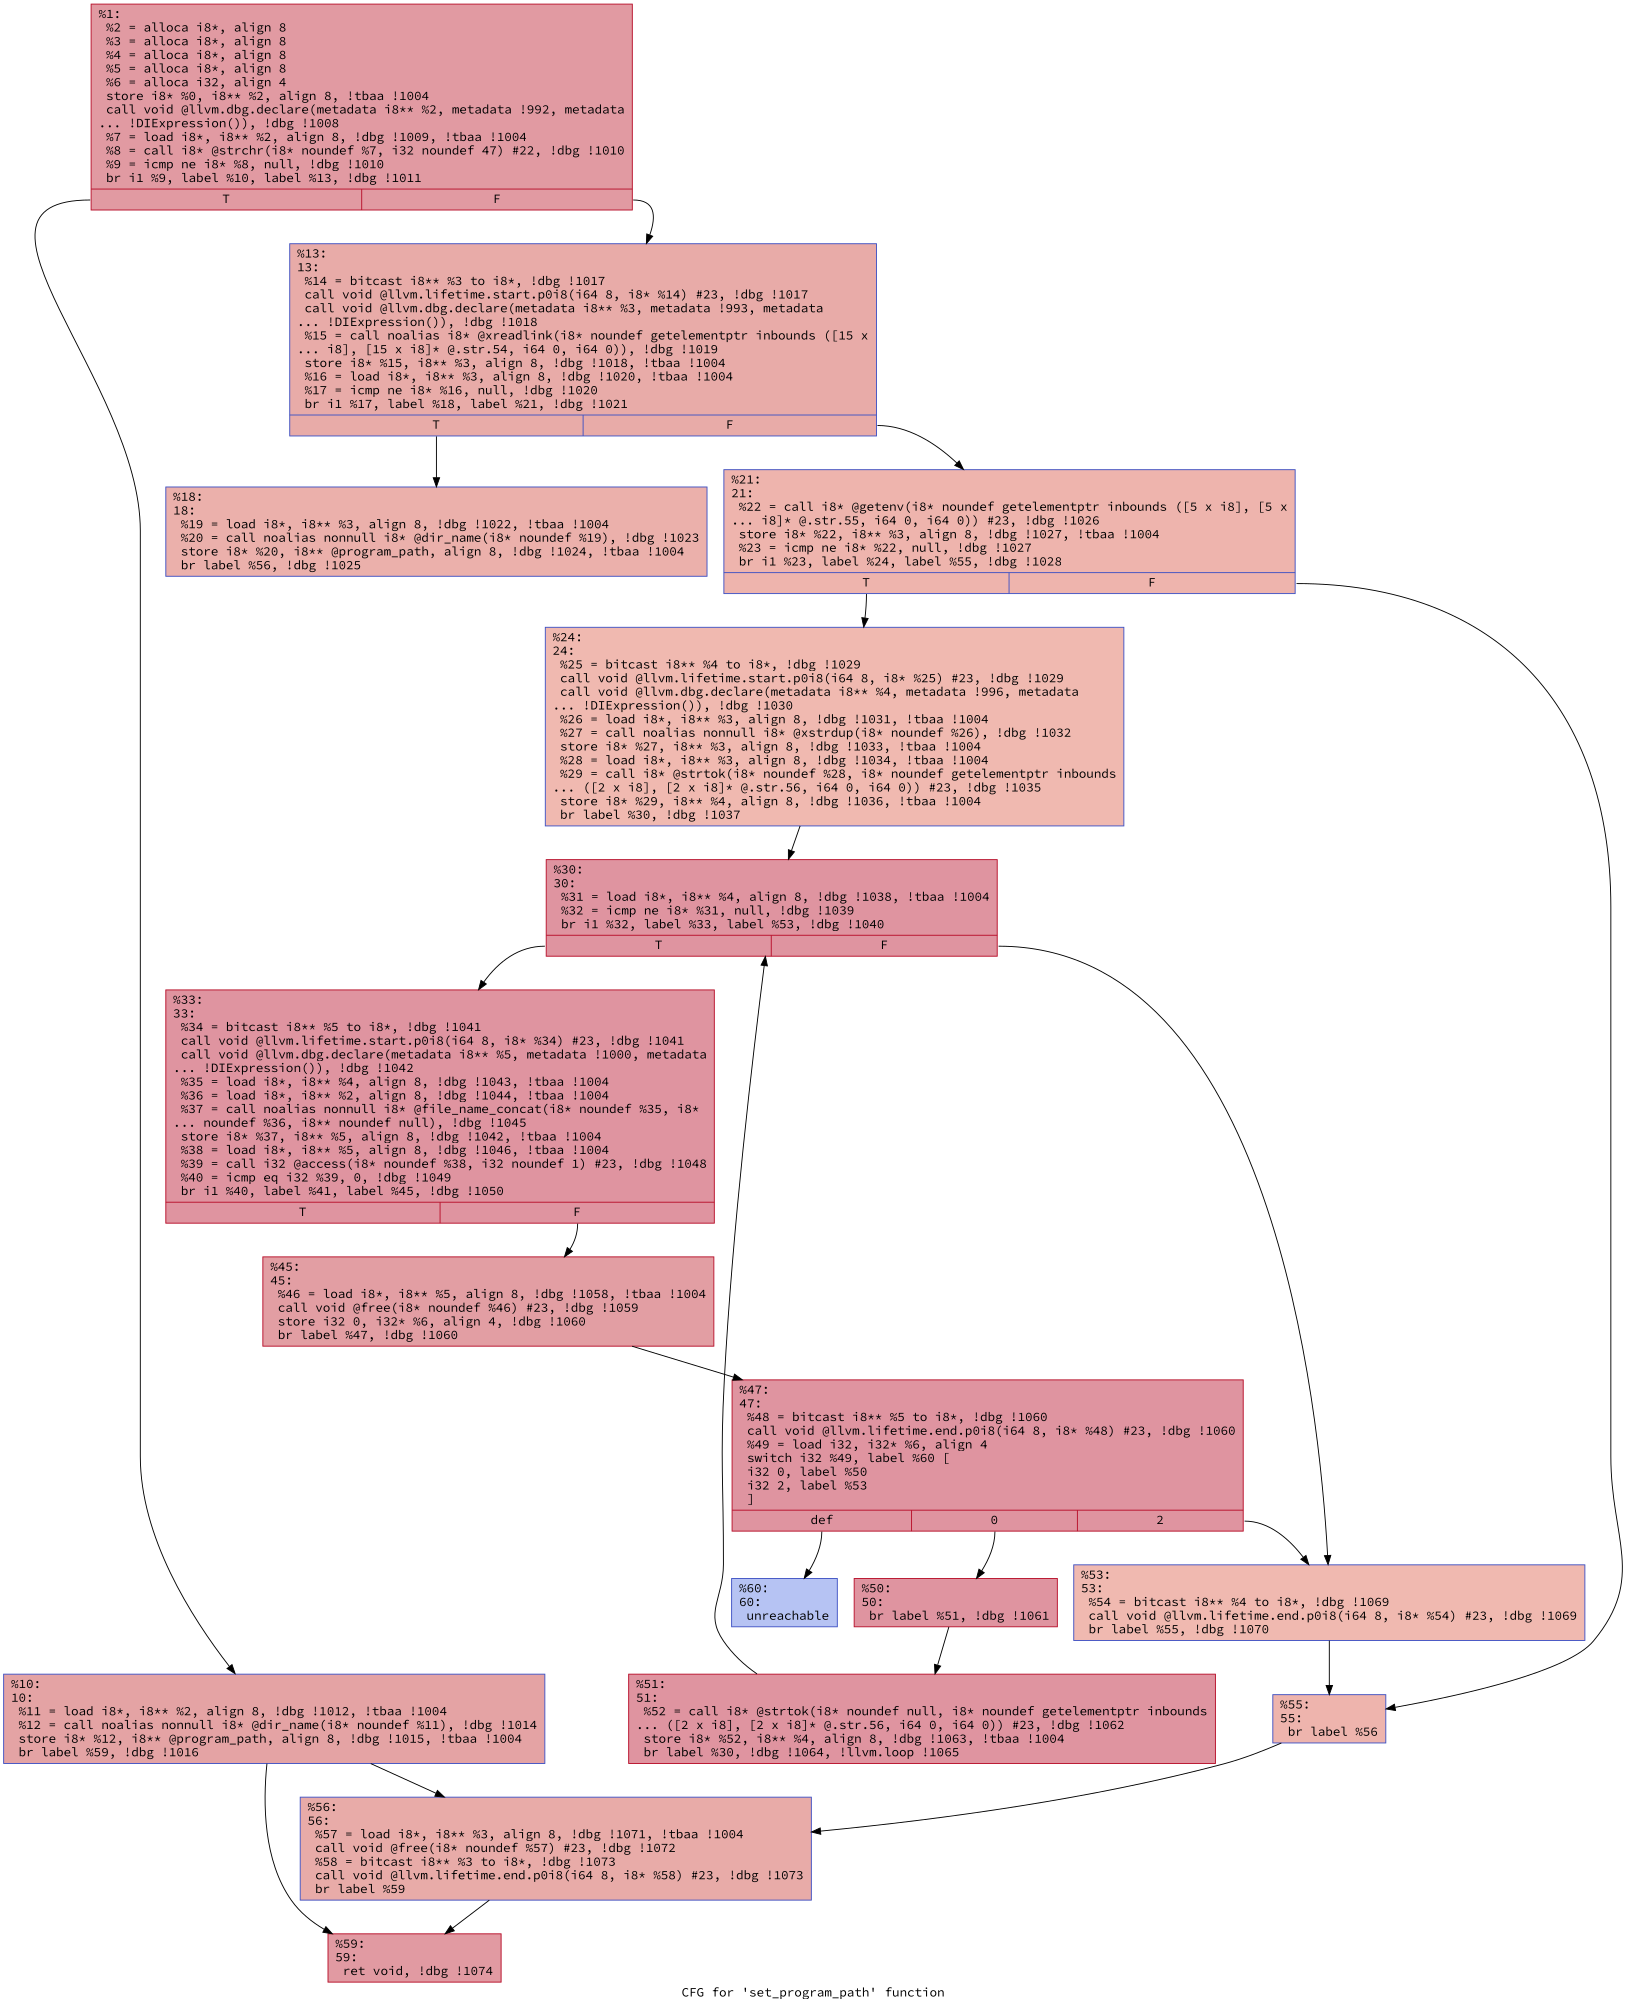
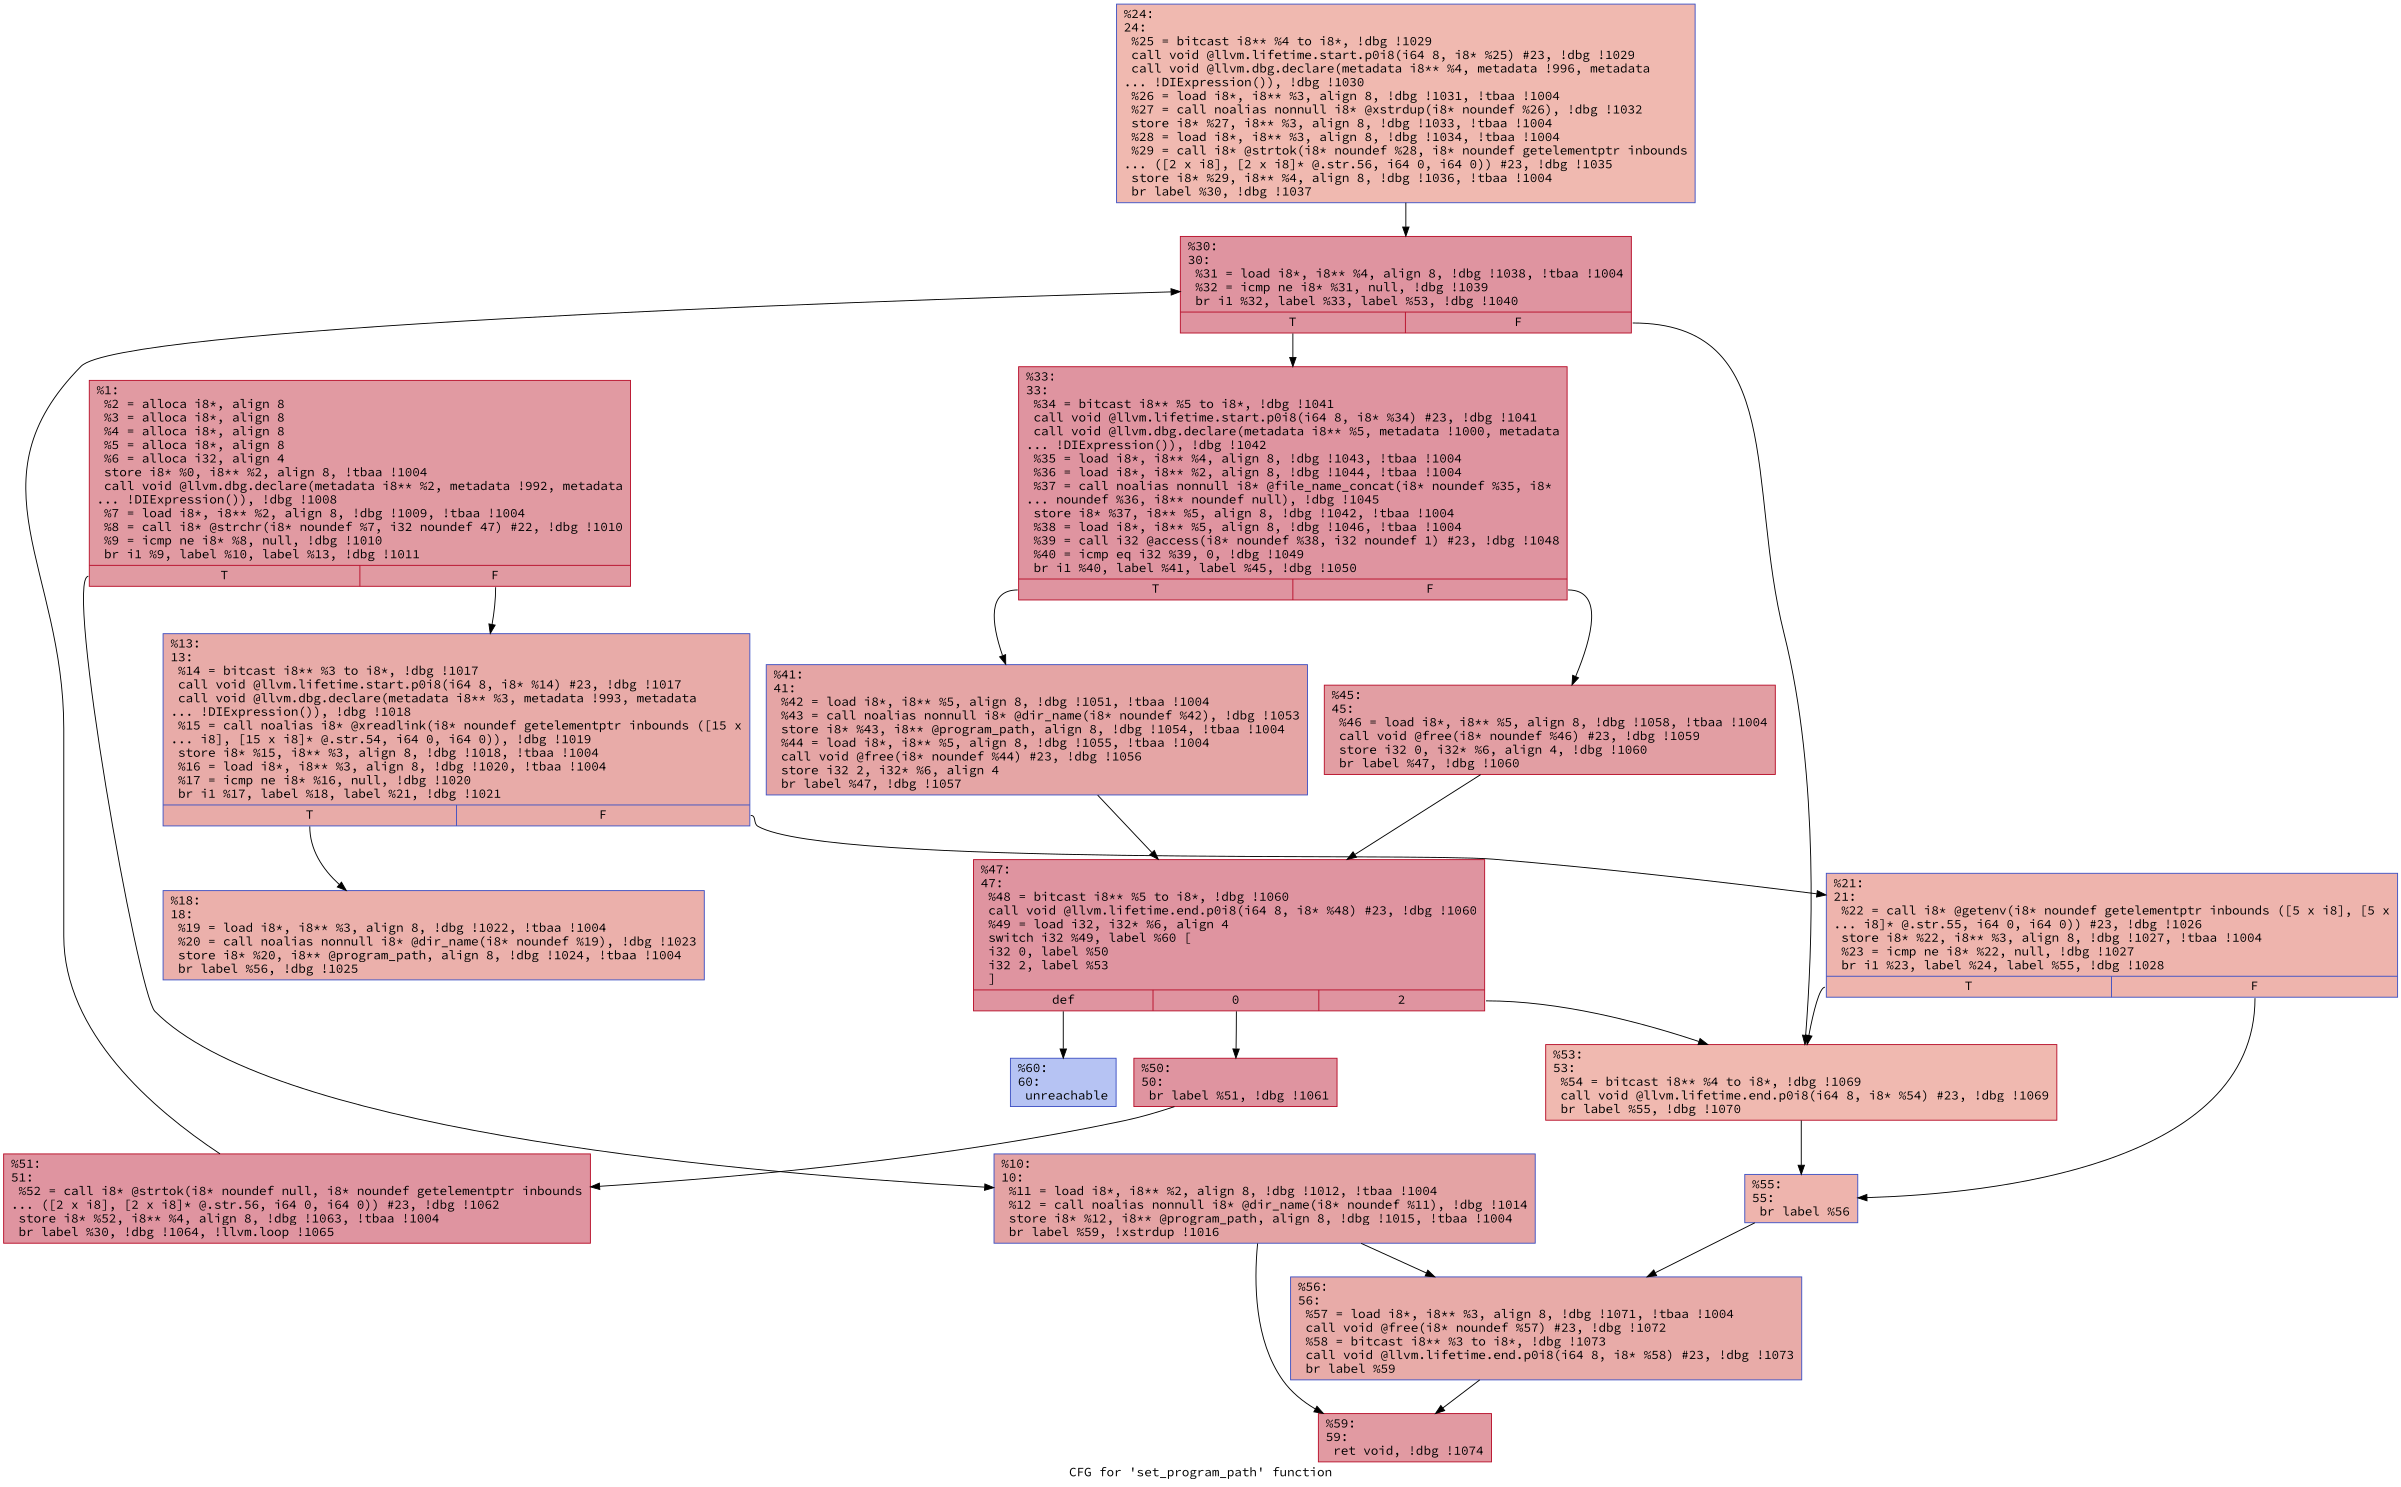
(866, 606) -> (1814, 1010)
none -> (1037, 730)
(1329, 1603) -> (1801, 1082)
(105, 1753) -> (1111, 1232)
